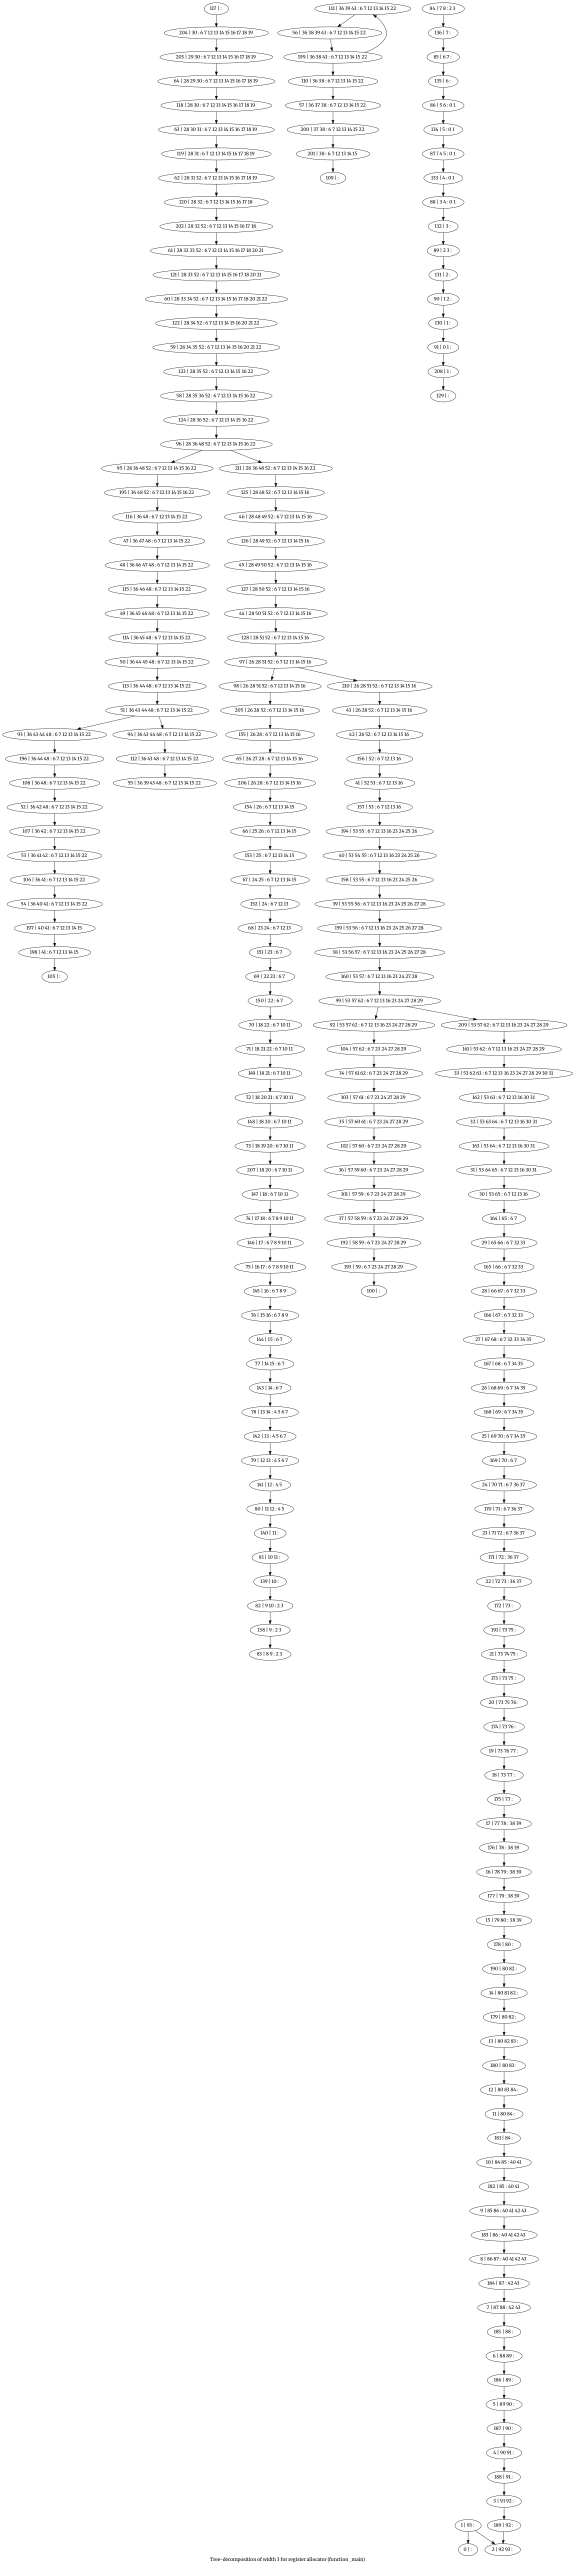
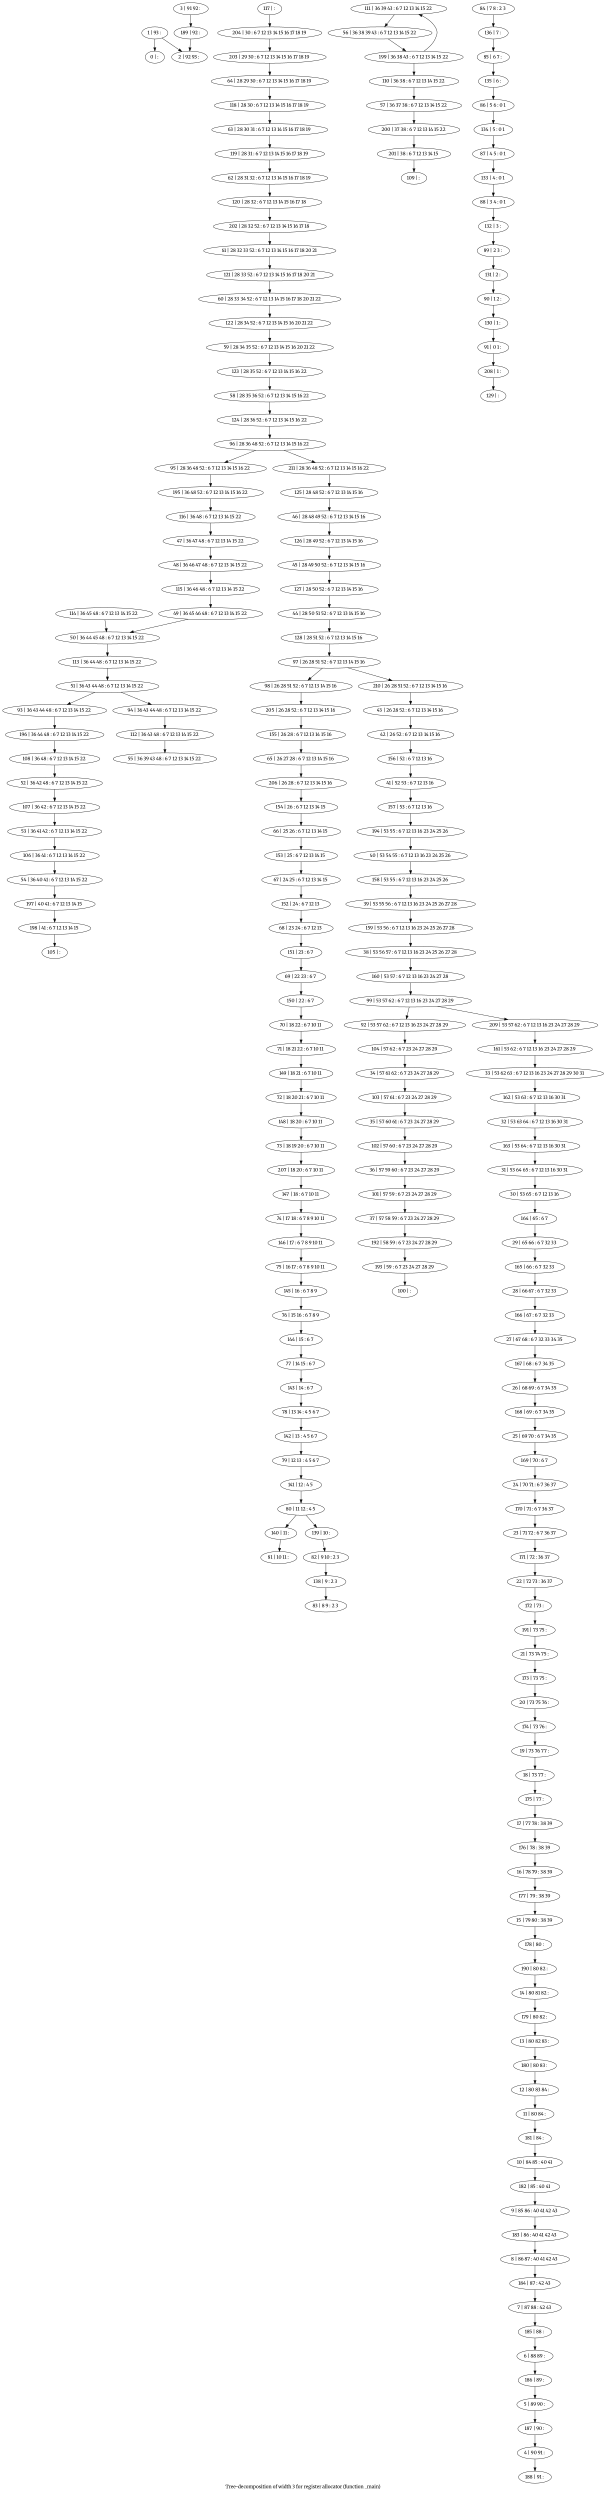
(157, 624) -> (161, 625)
(270, 1568) -> (310, 1520)
(504, 2488) -> none
